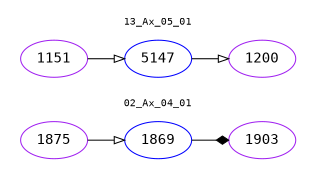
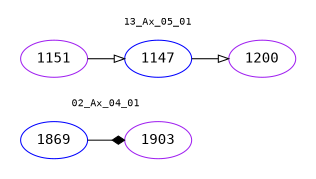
(158, 59) -> (158, 59)
(54, 140) -> none
